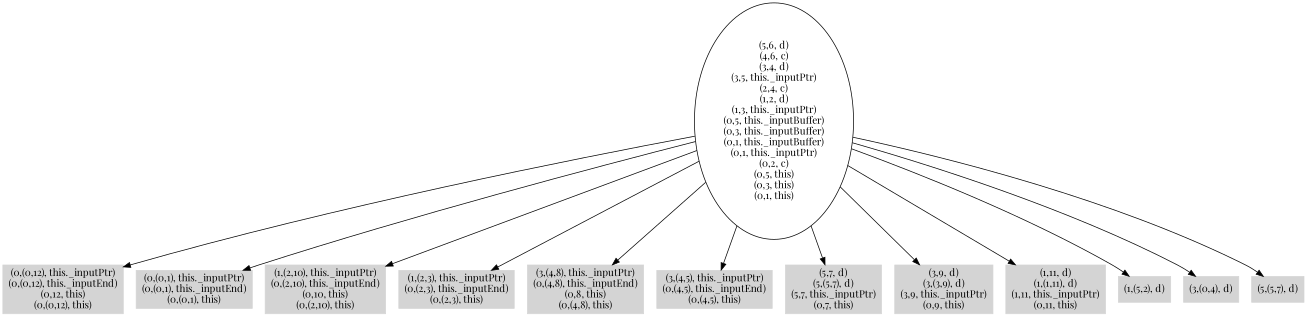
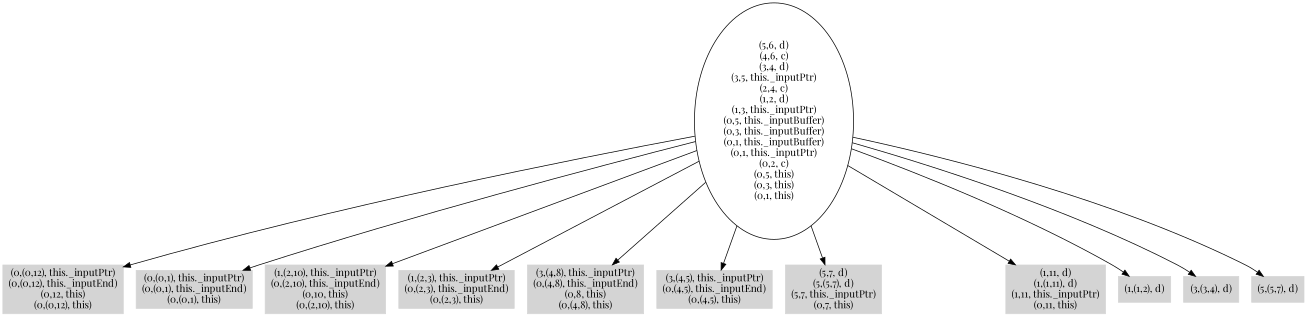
(944, 289) -> none
(1145, 289) -> (1145, 289)
(1211, 289) -> (1211, 289)
